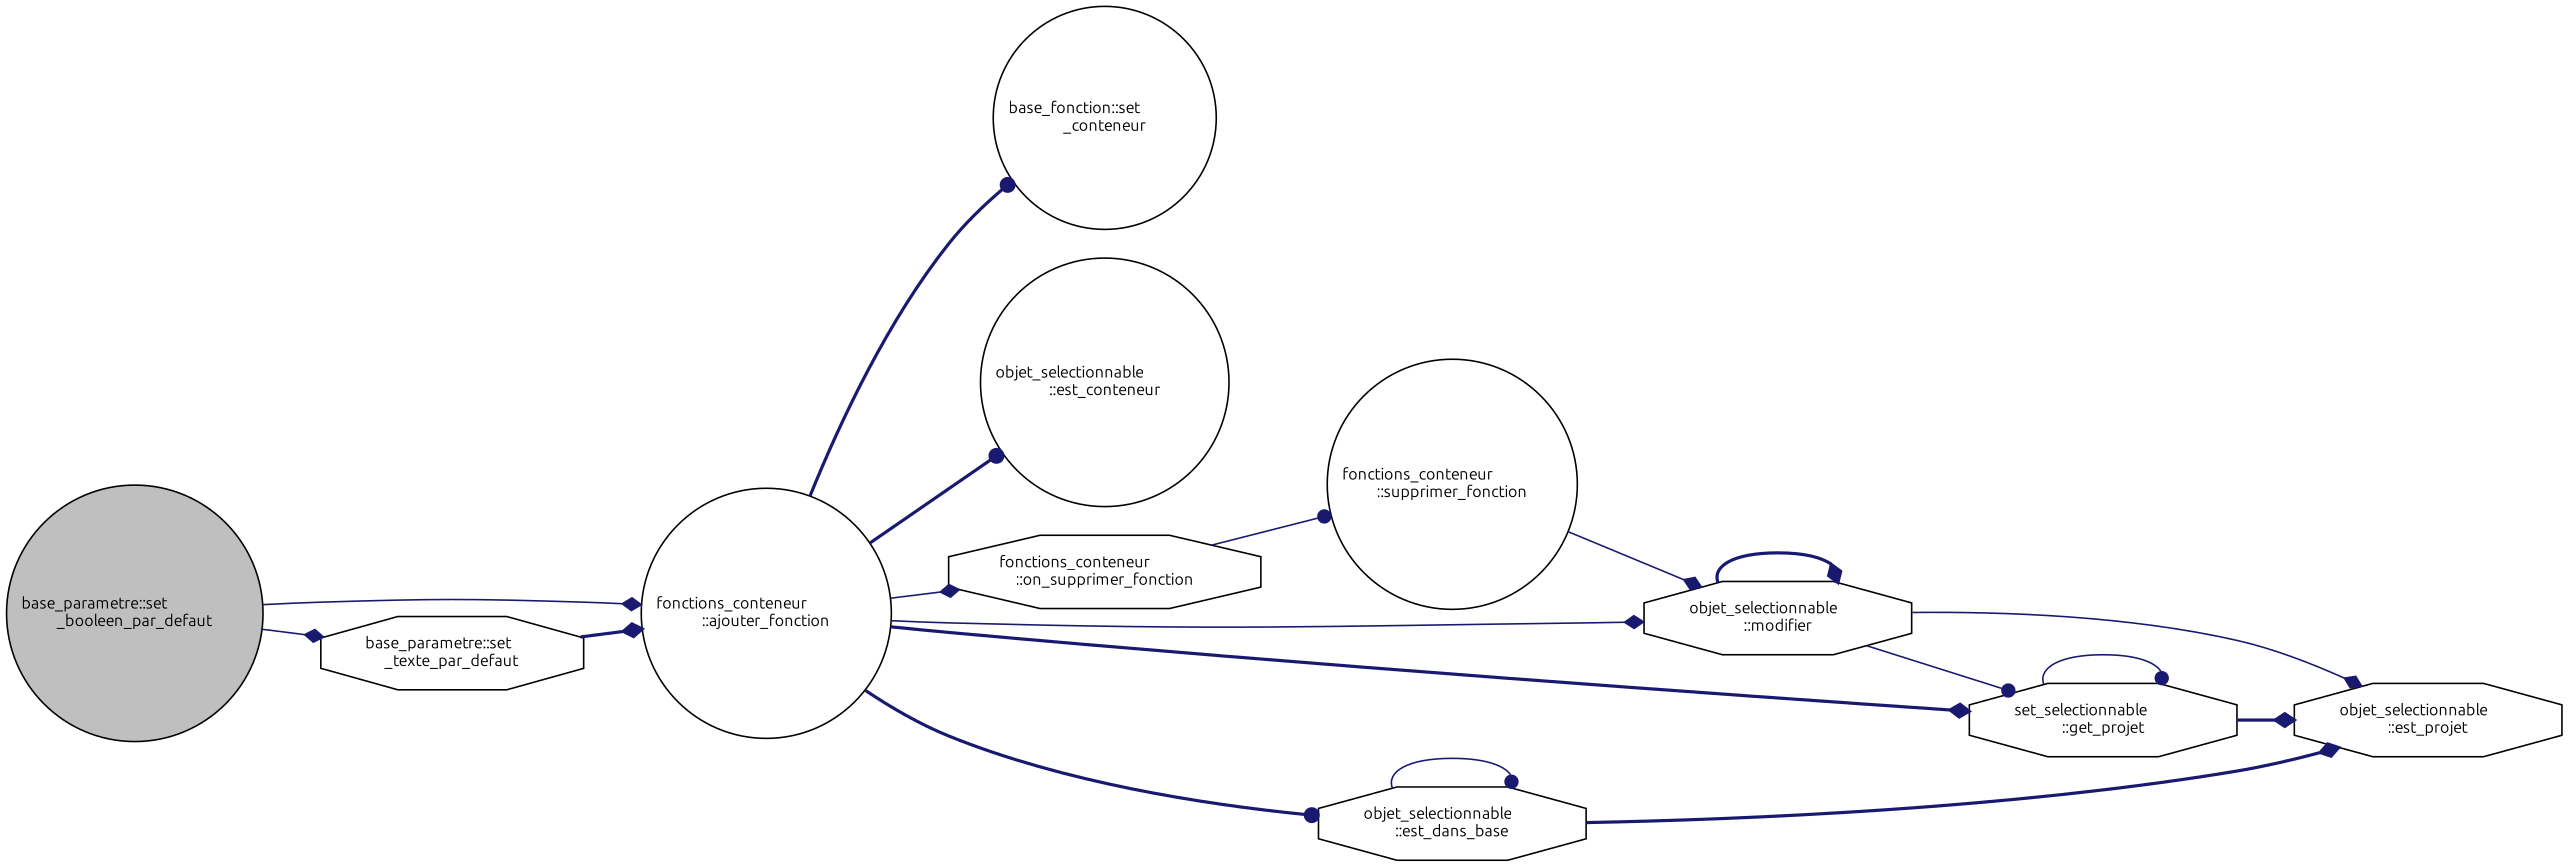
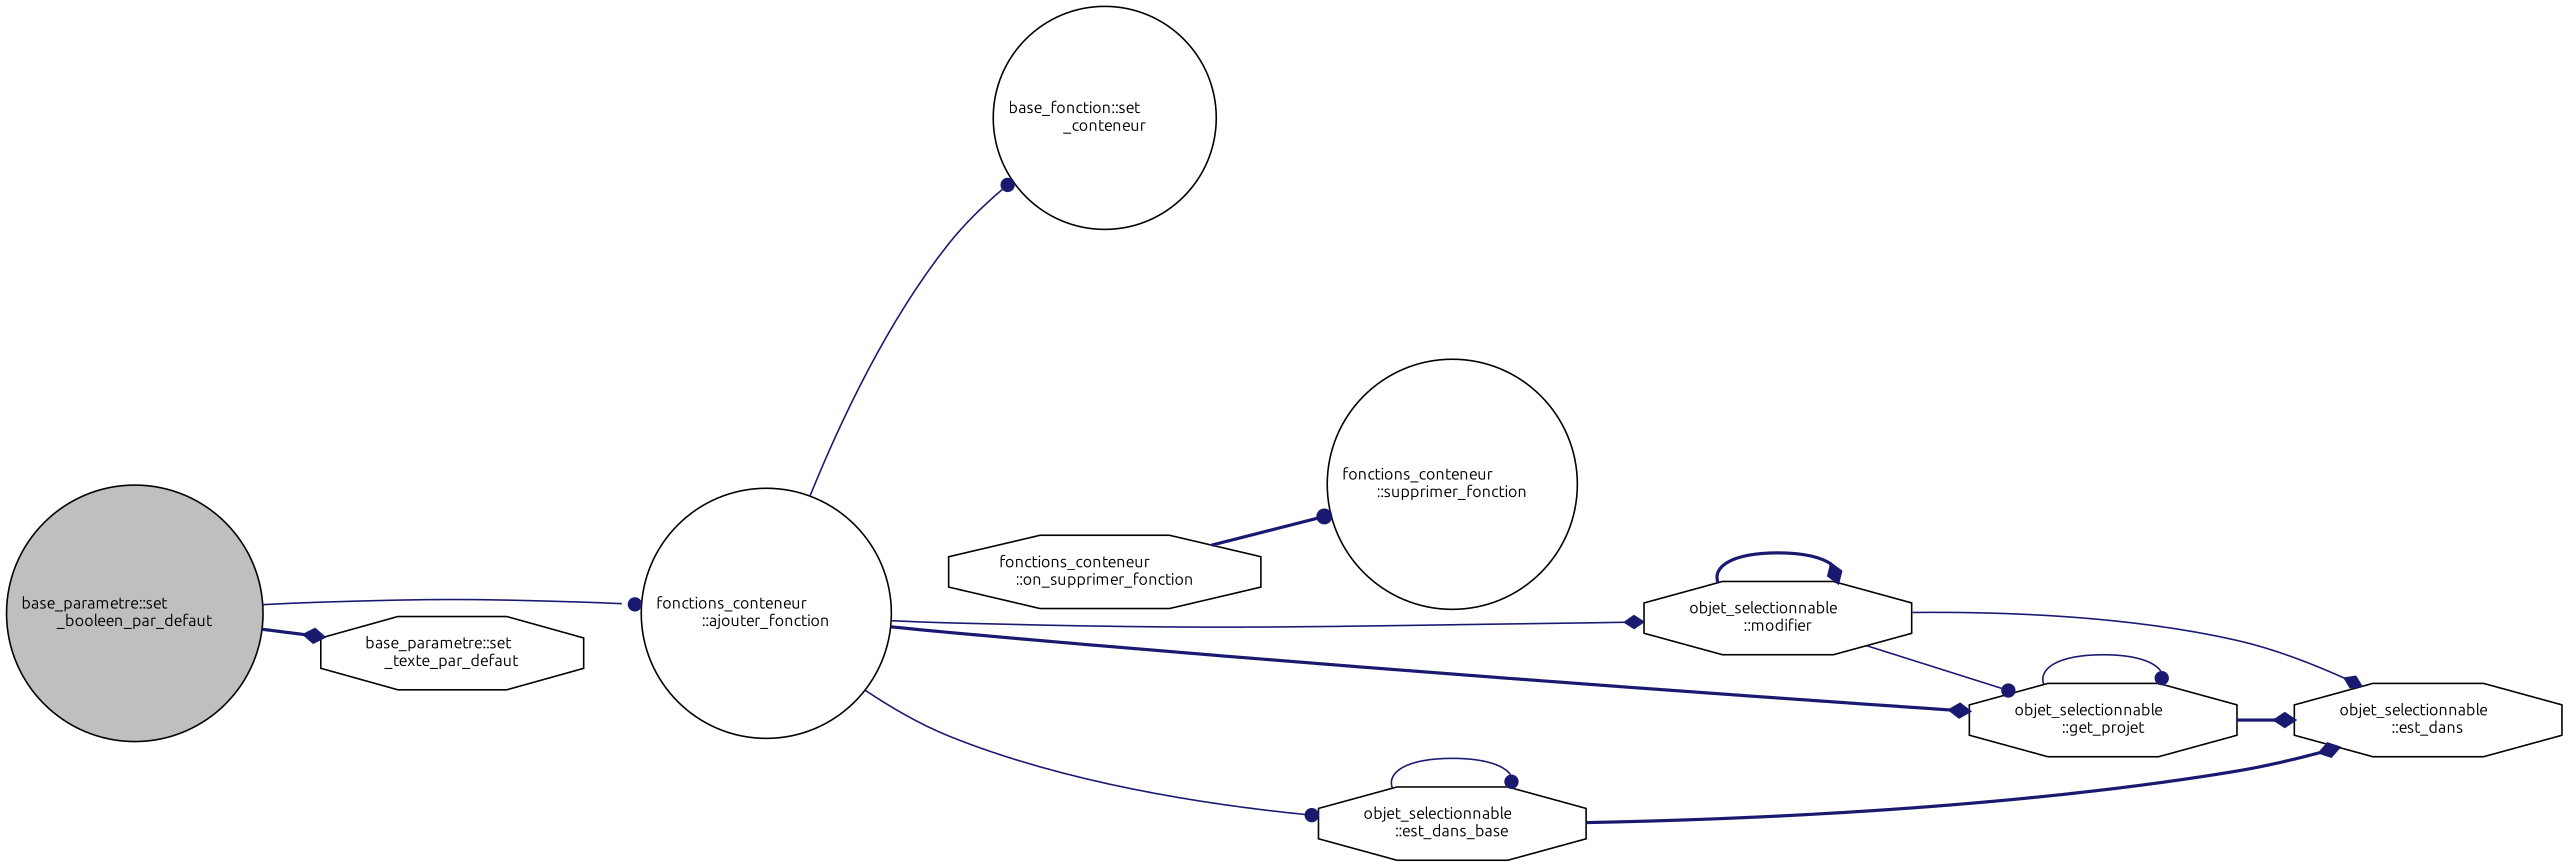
(890, 332) -> (890, 332)
(1105, 382) -> none
(1265, 532) -> (1265, 532)
(1626, 556) -> none
(915, 595) -> none
(442, 600) -> (442, 600)
(283, 632) -> (283, 632)
(602, 634) -> none
(2103, 720) -> (2103, 720)
(2428, 720) -> (2428, 720)
(1078, 777) -> (1078, 777)
